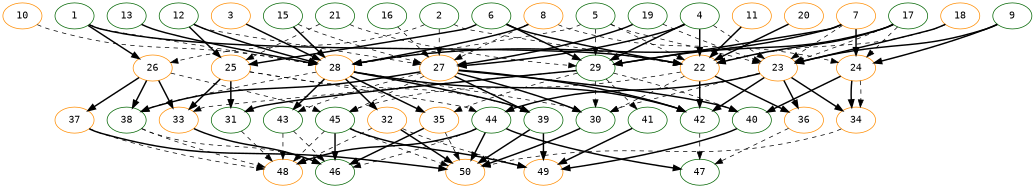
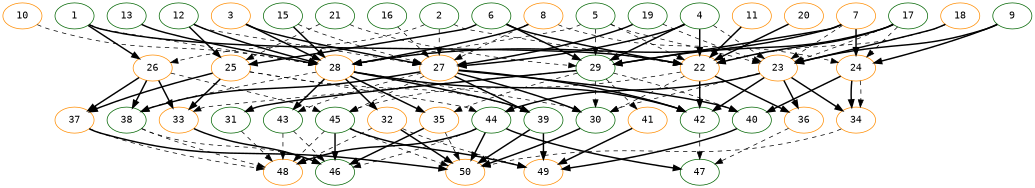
none -> (299, 40)
(231, 91) -> (154, 89)
(648, 120) -> (648, 120)
